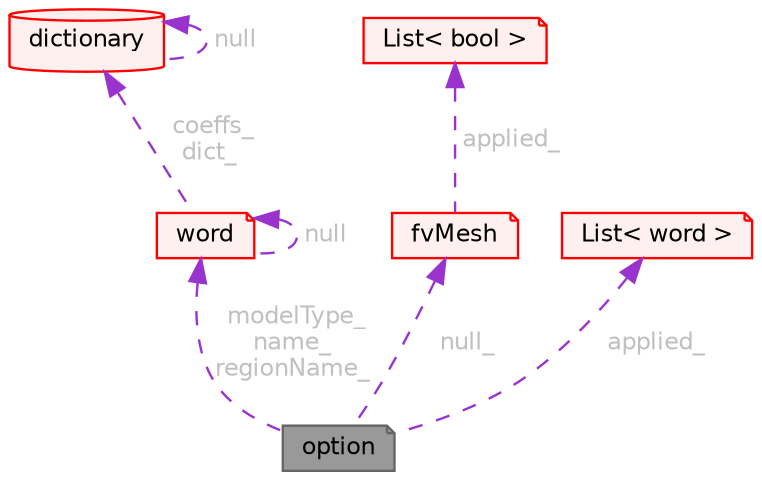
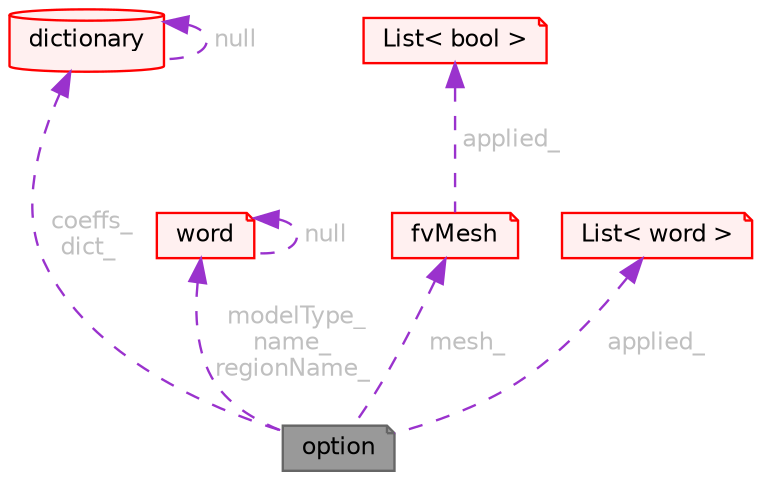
(155, 153) -> (80, 313)
(465, 344) -> (465, 344)
